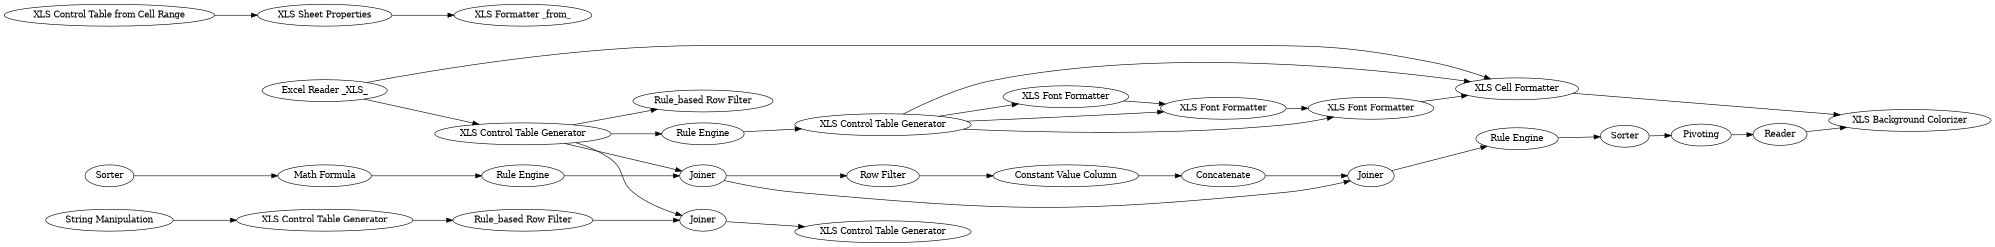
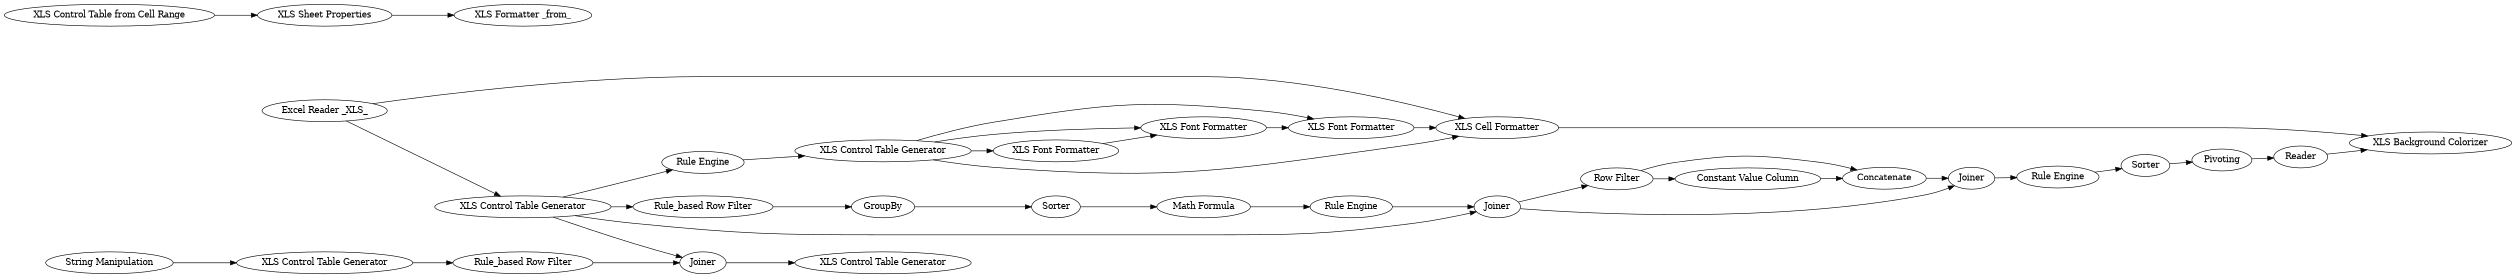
none -> (1746, 156)
none -> (883, 207)
